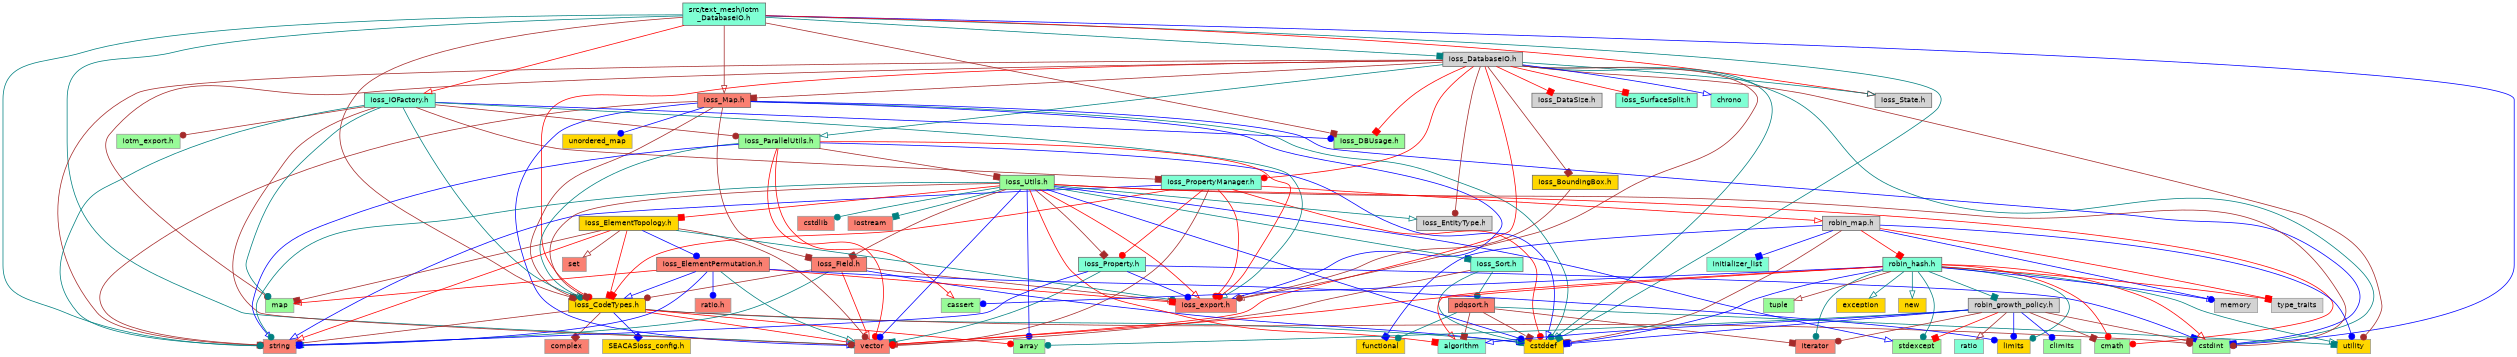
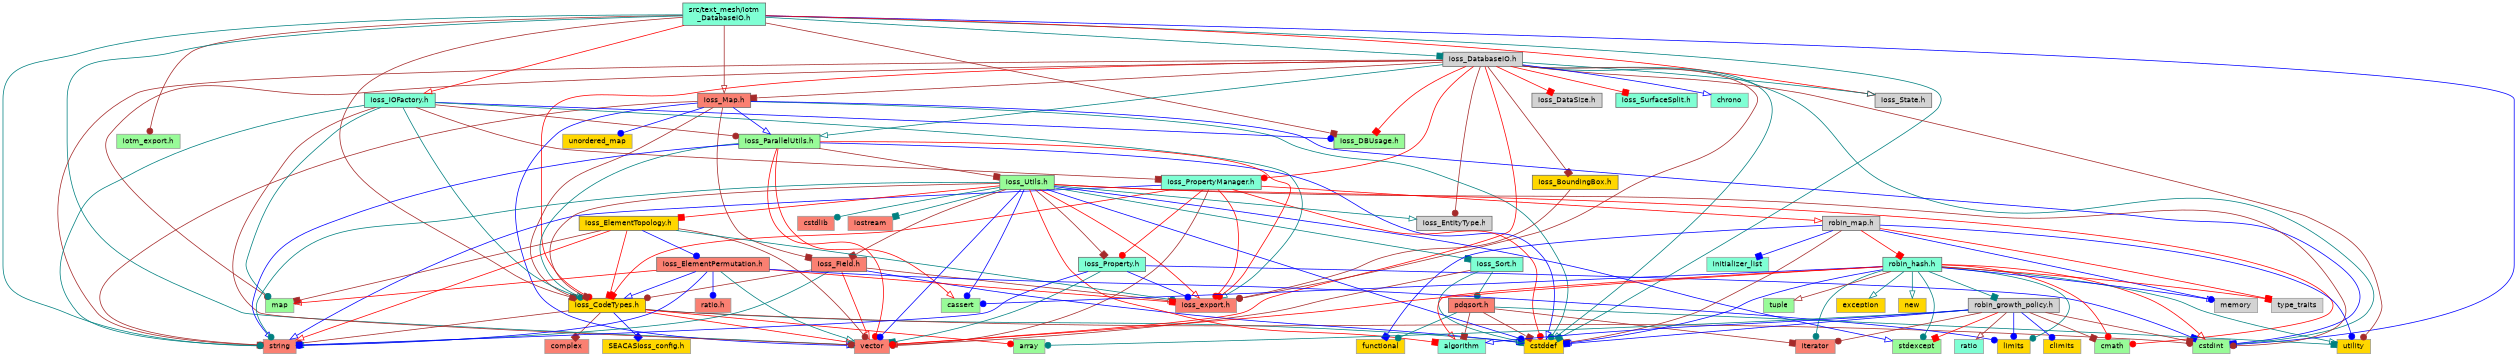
(244, 126) -> (392, 25)
(1275, 149) -> (749, 119)
(1630, 187) -> (1630, 187)
(1028, 261) -> (999, 243)
(574, 264) -> none
(2062, 346) -> (2062, 346)
